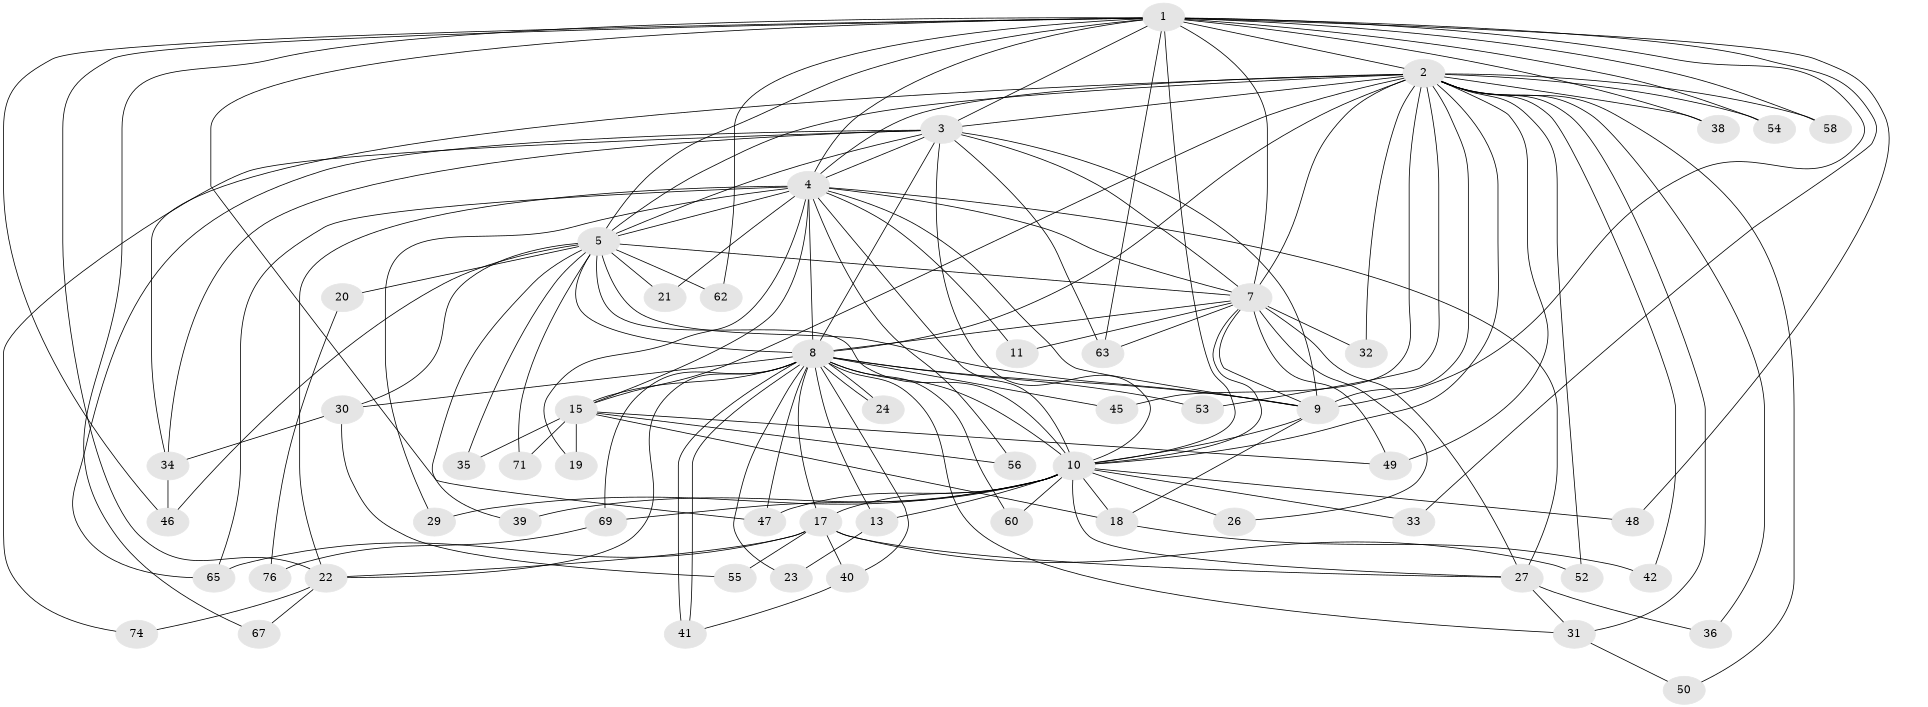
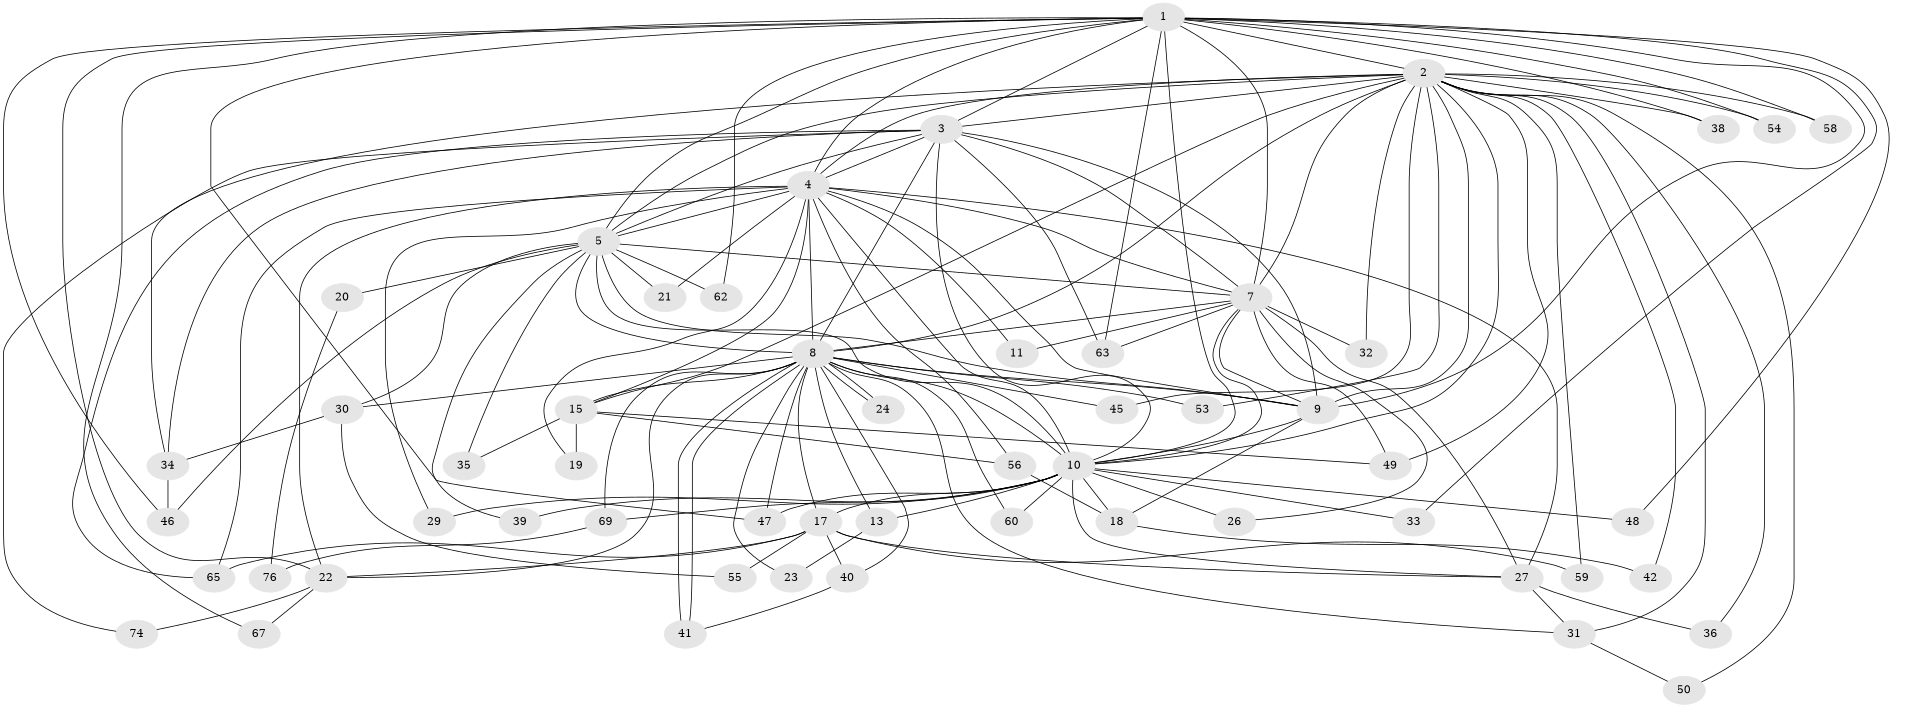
(834, 463) -> (1066, 494)
(520, 466) -> none
(1582, 578) -> (1582, 578)
